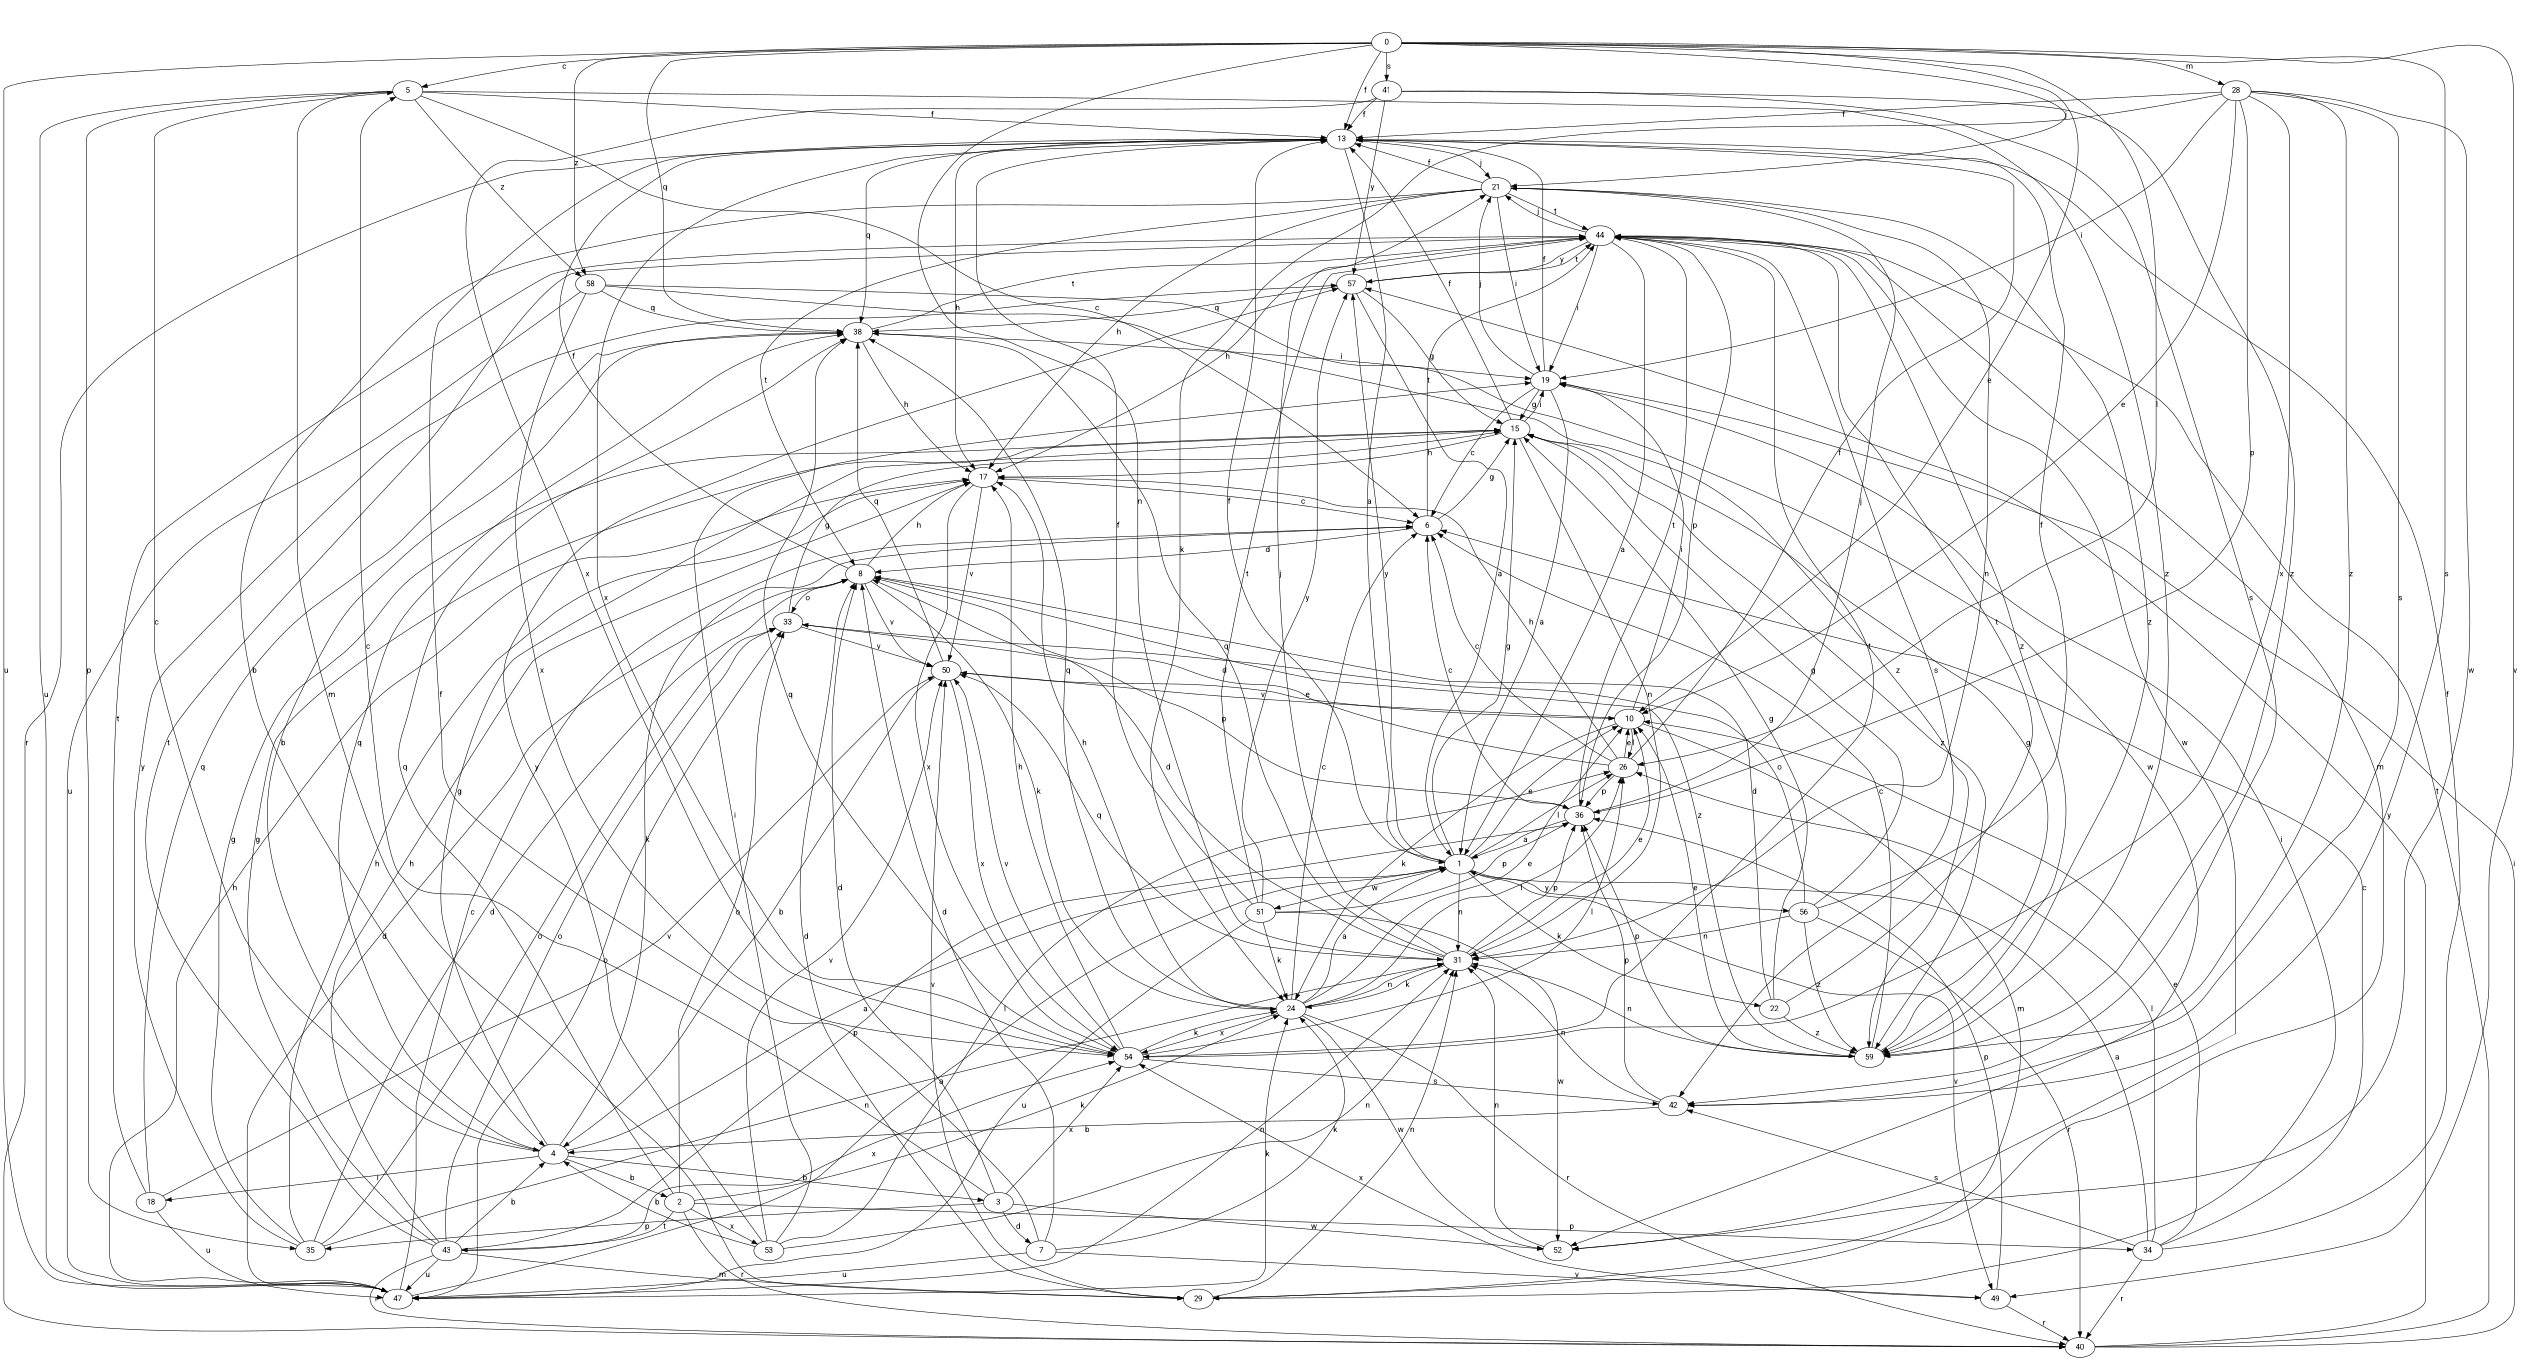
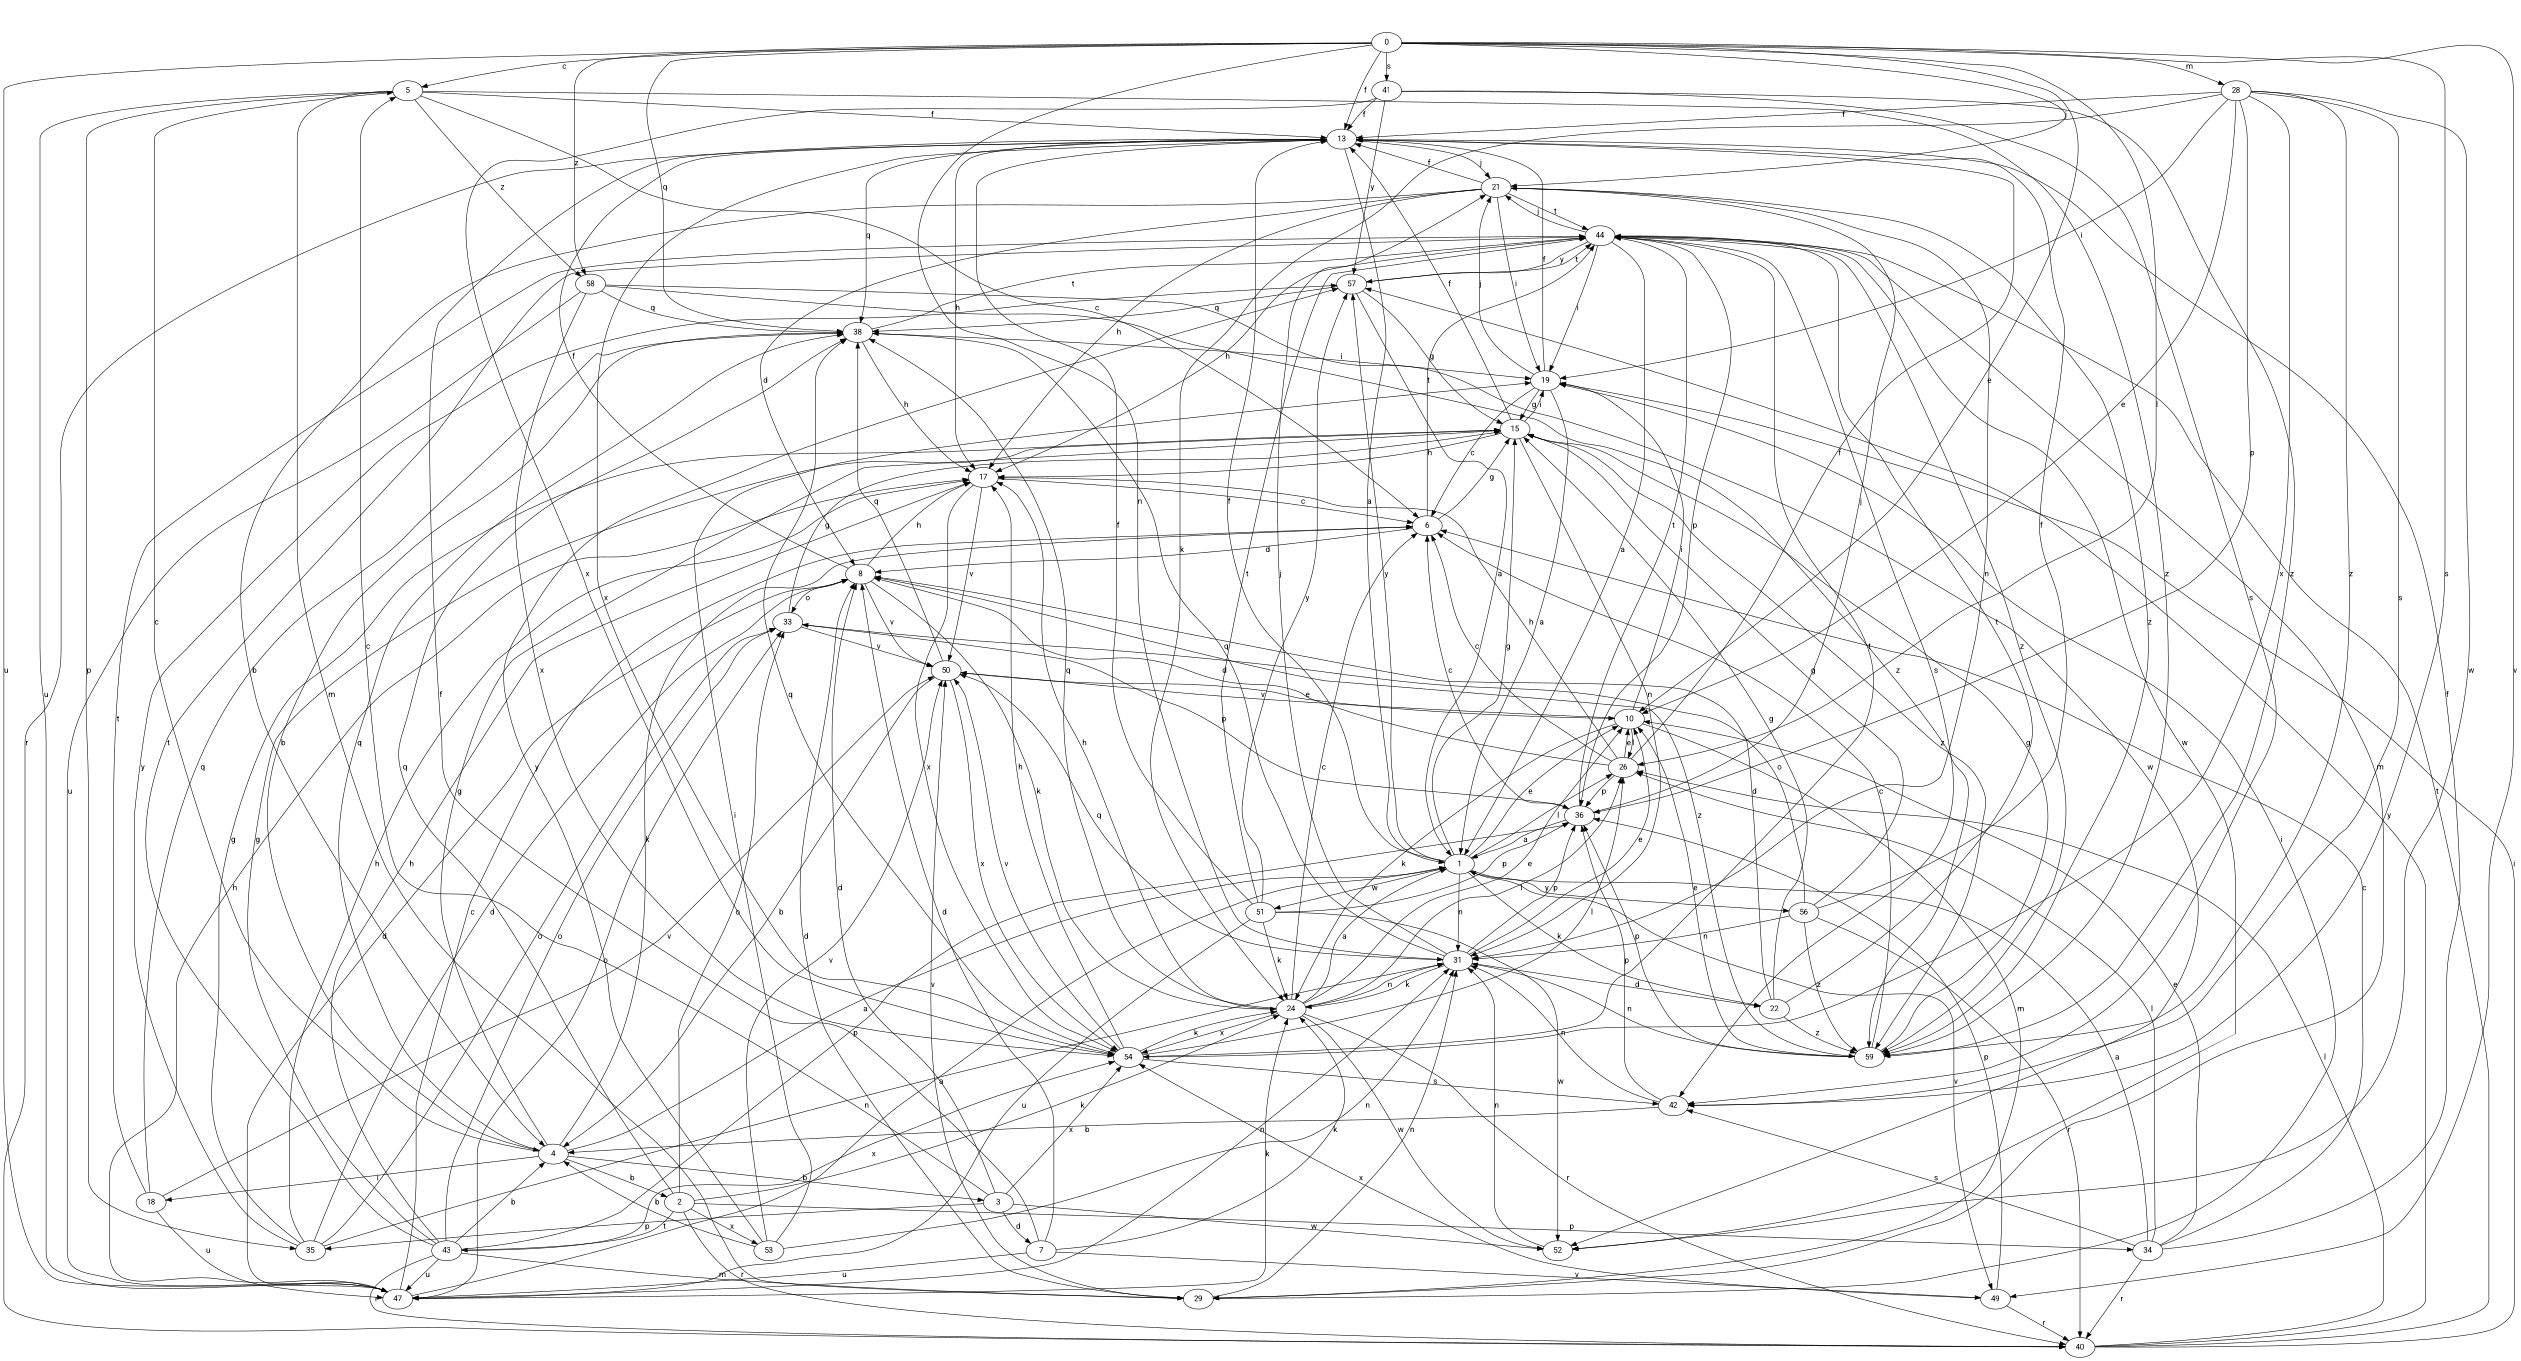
(766, 381) -> (766, 381)
(1161, 768) -> (1606, 983)
(1122, 899) -> (2268, 956)
